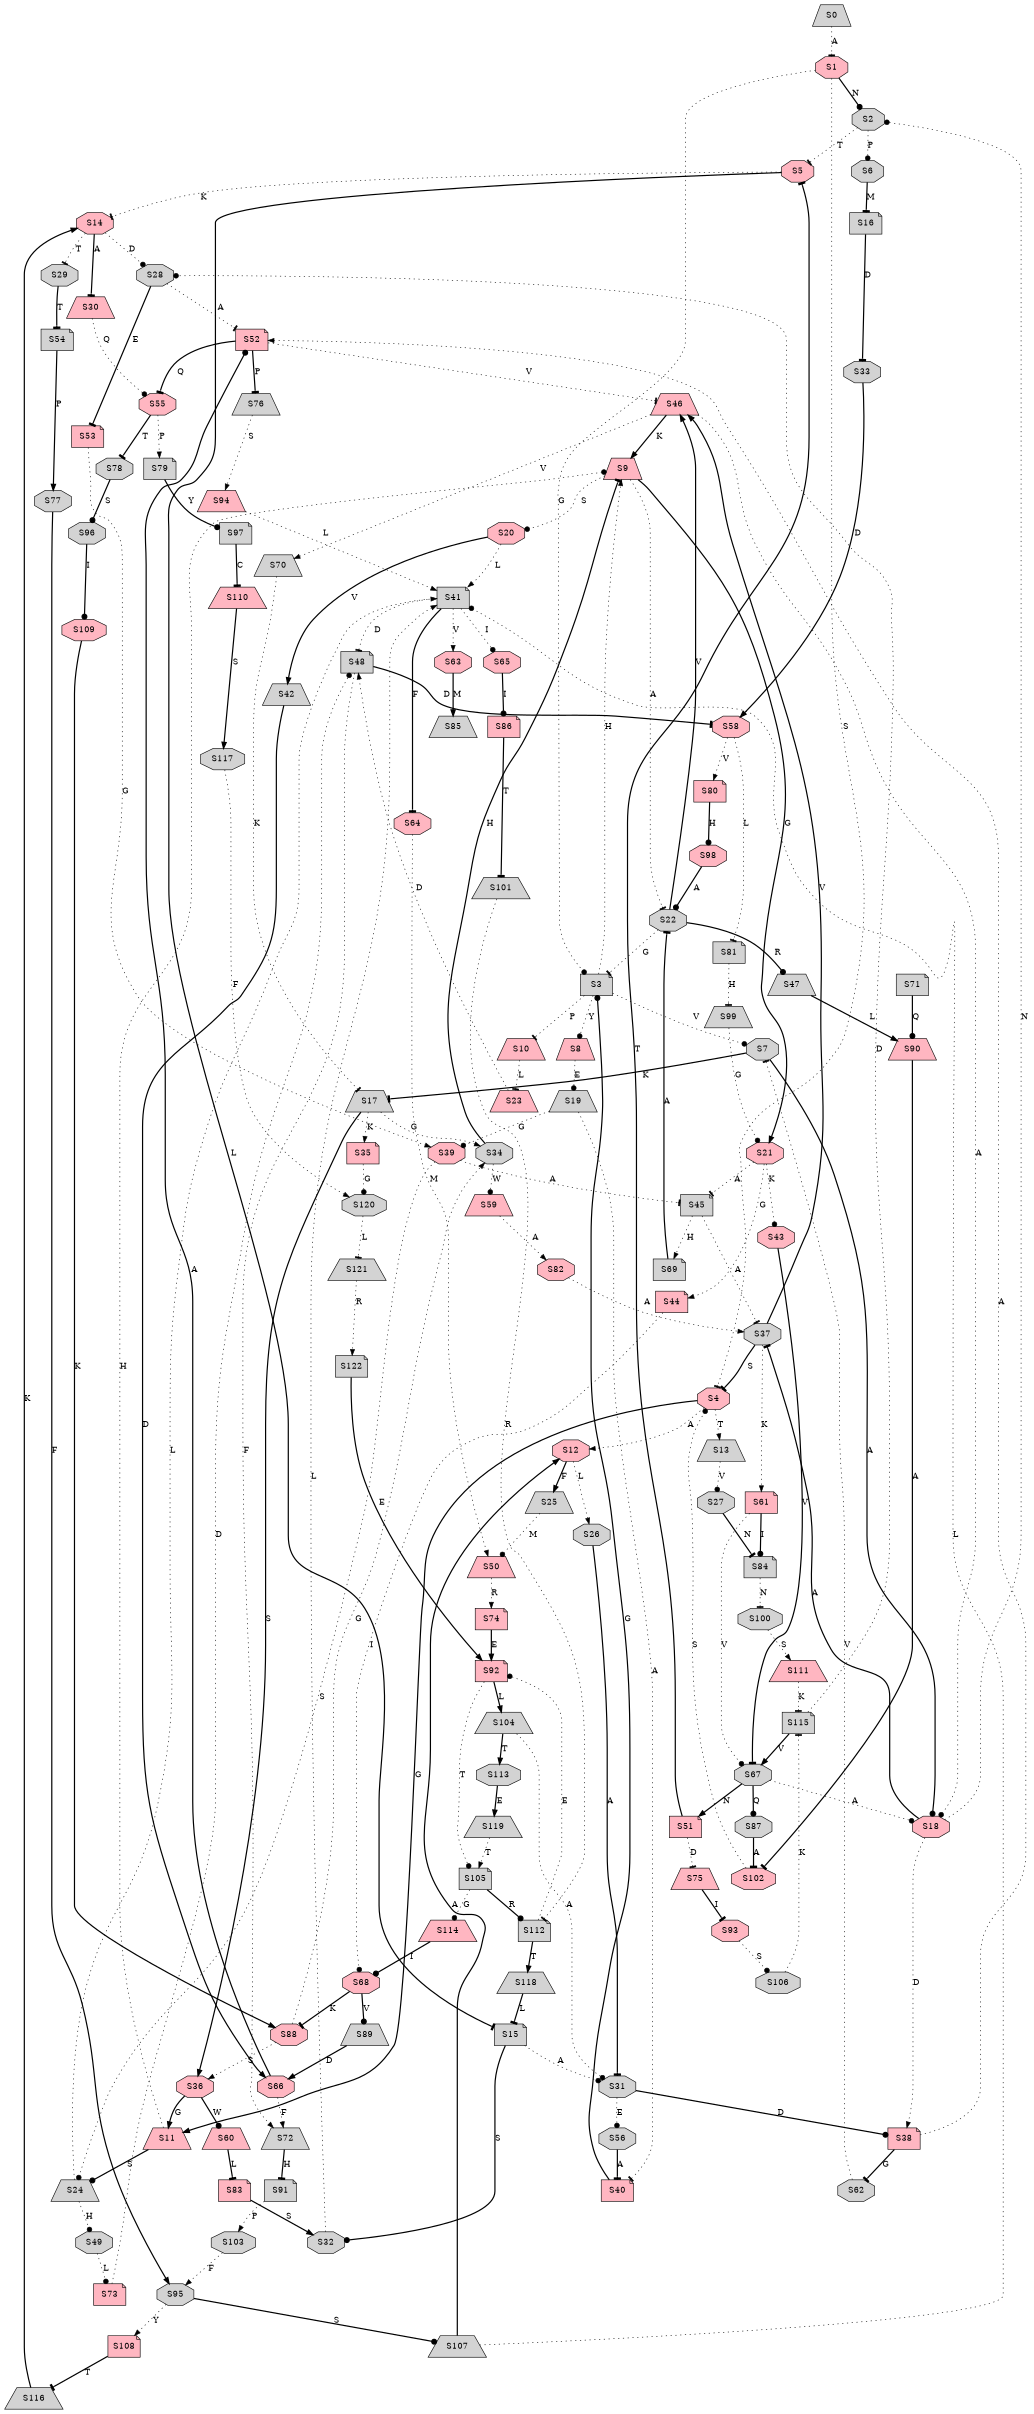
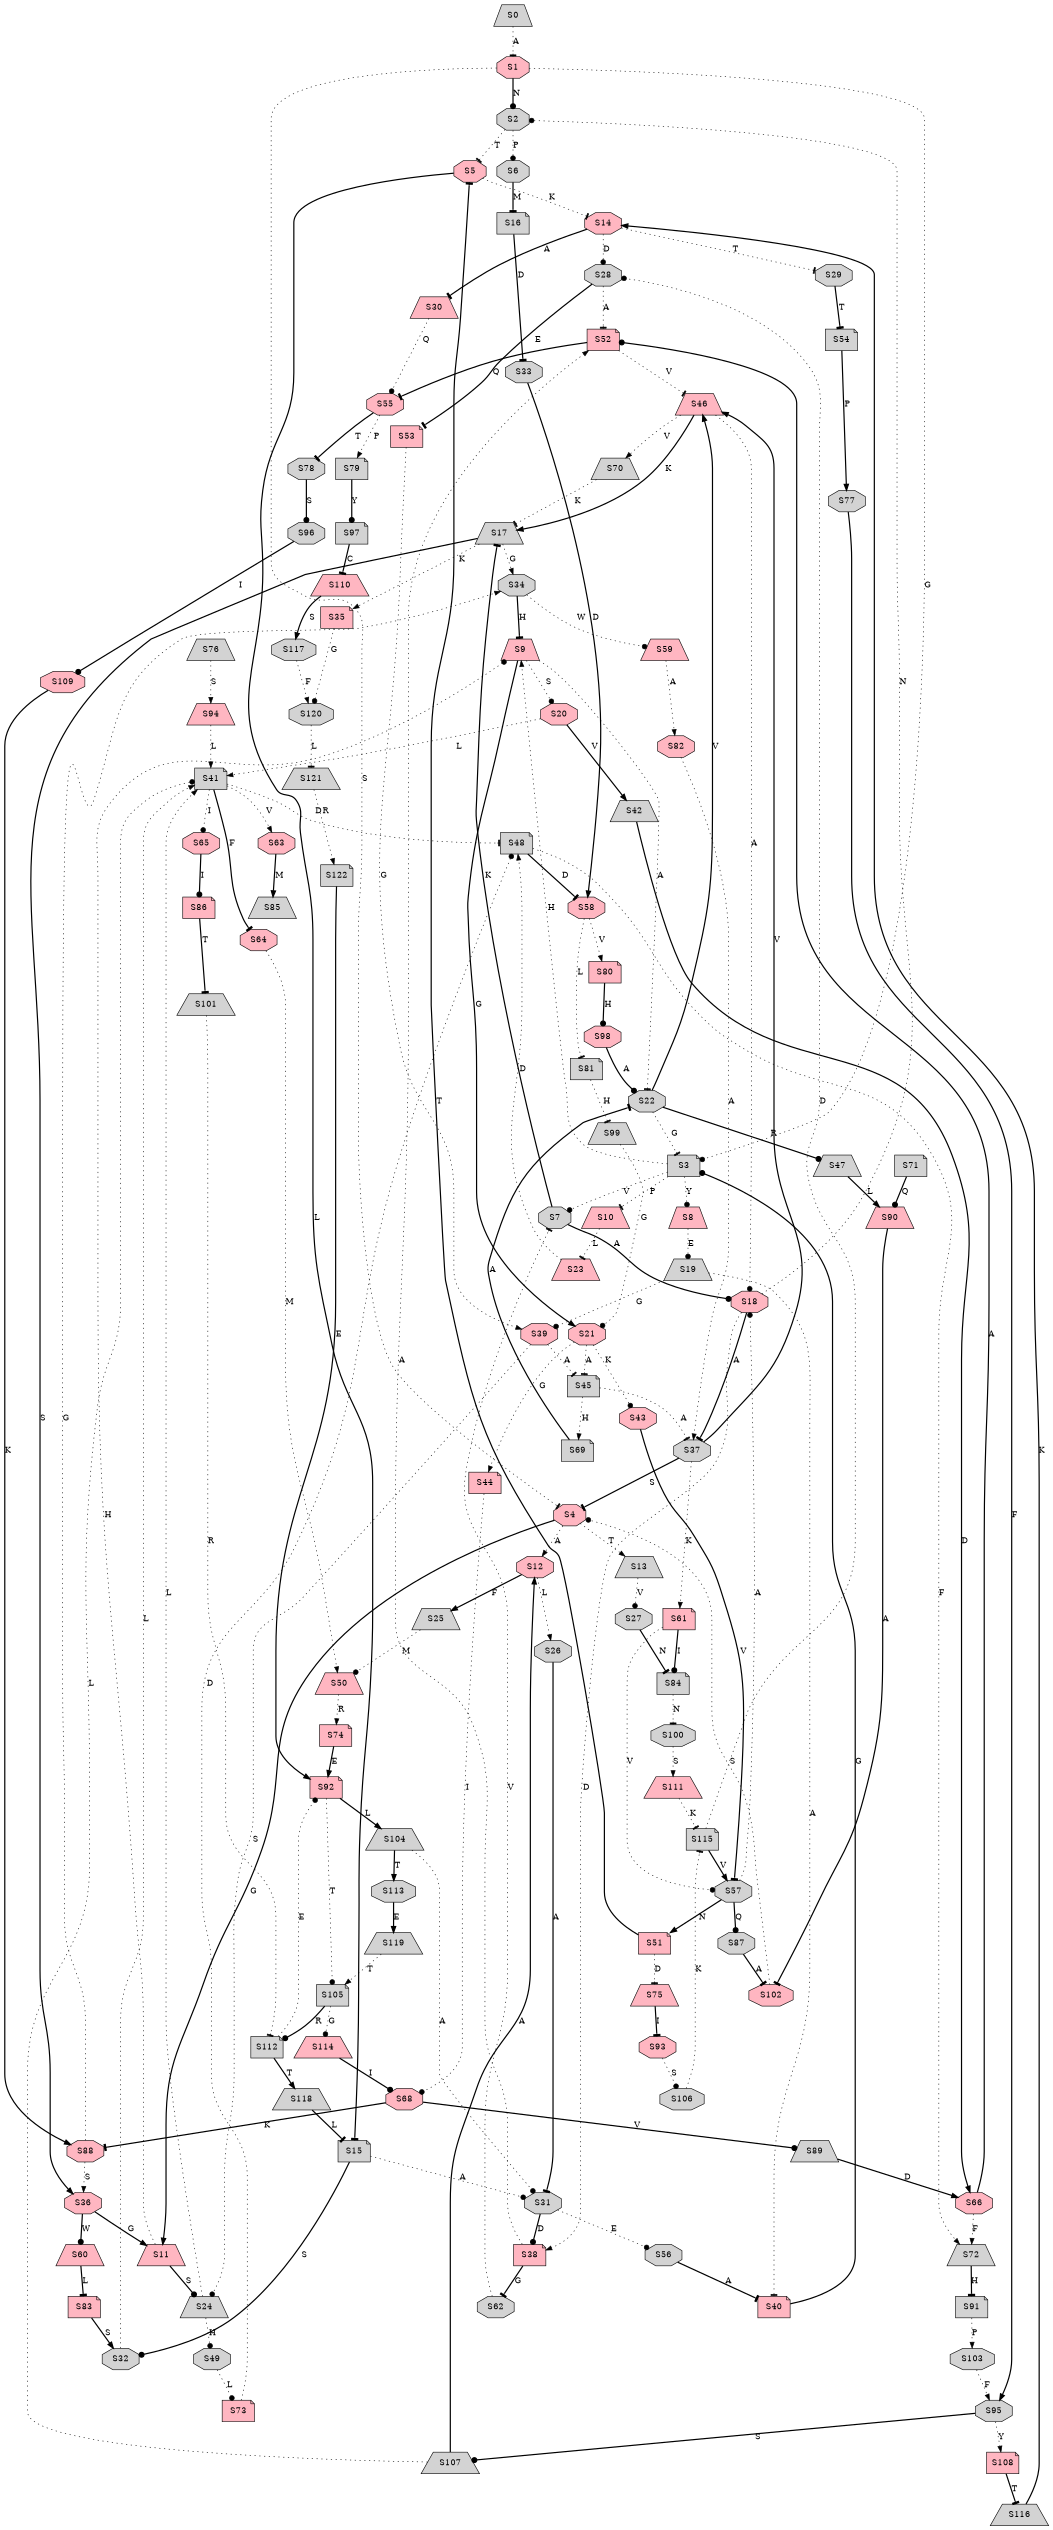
(254, 370) -> none
(651, 434) -> (624, 494)
(753, 1775) -> (733, 1891)
